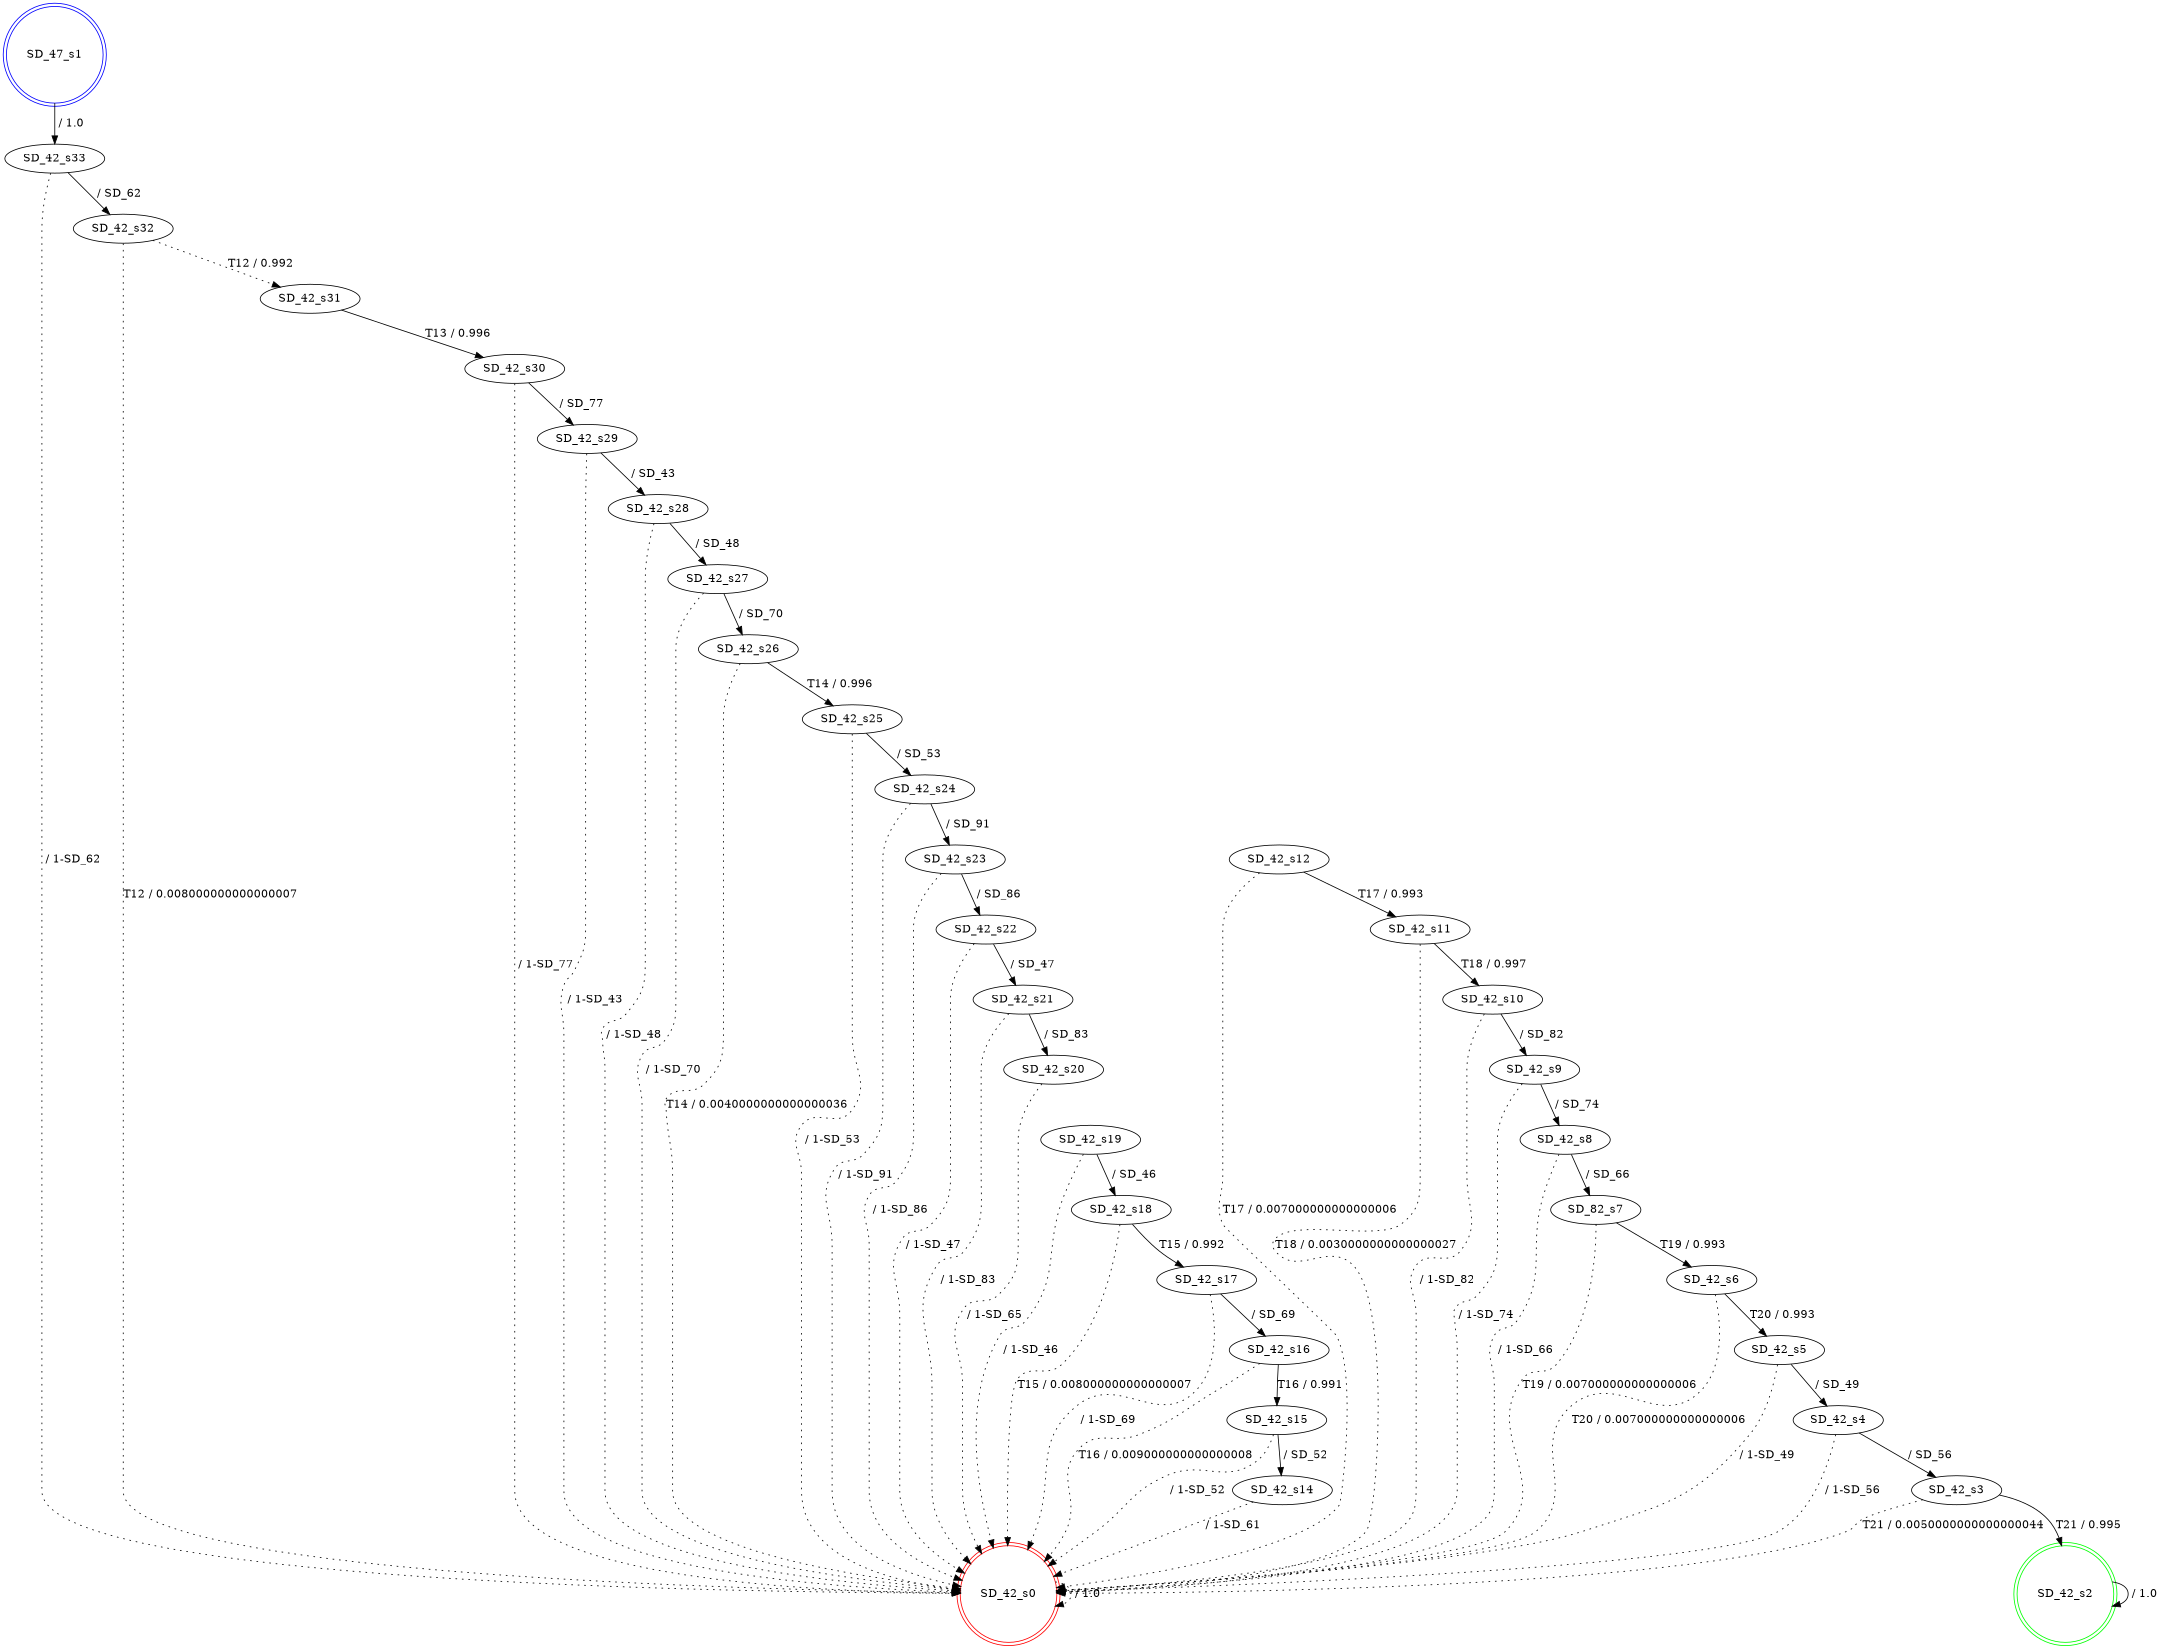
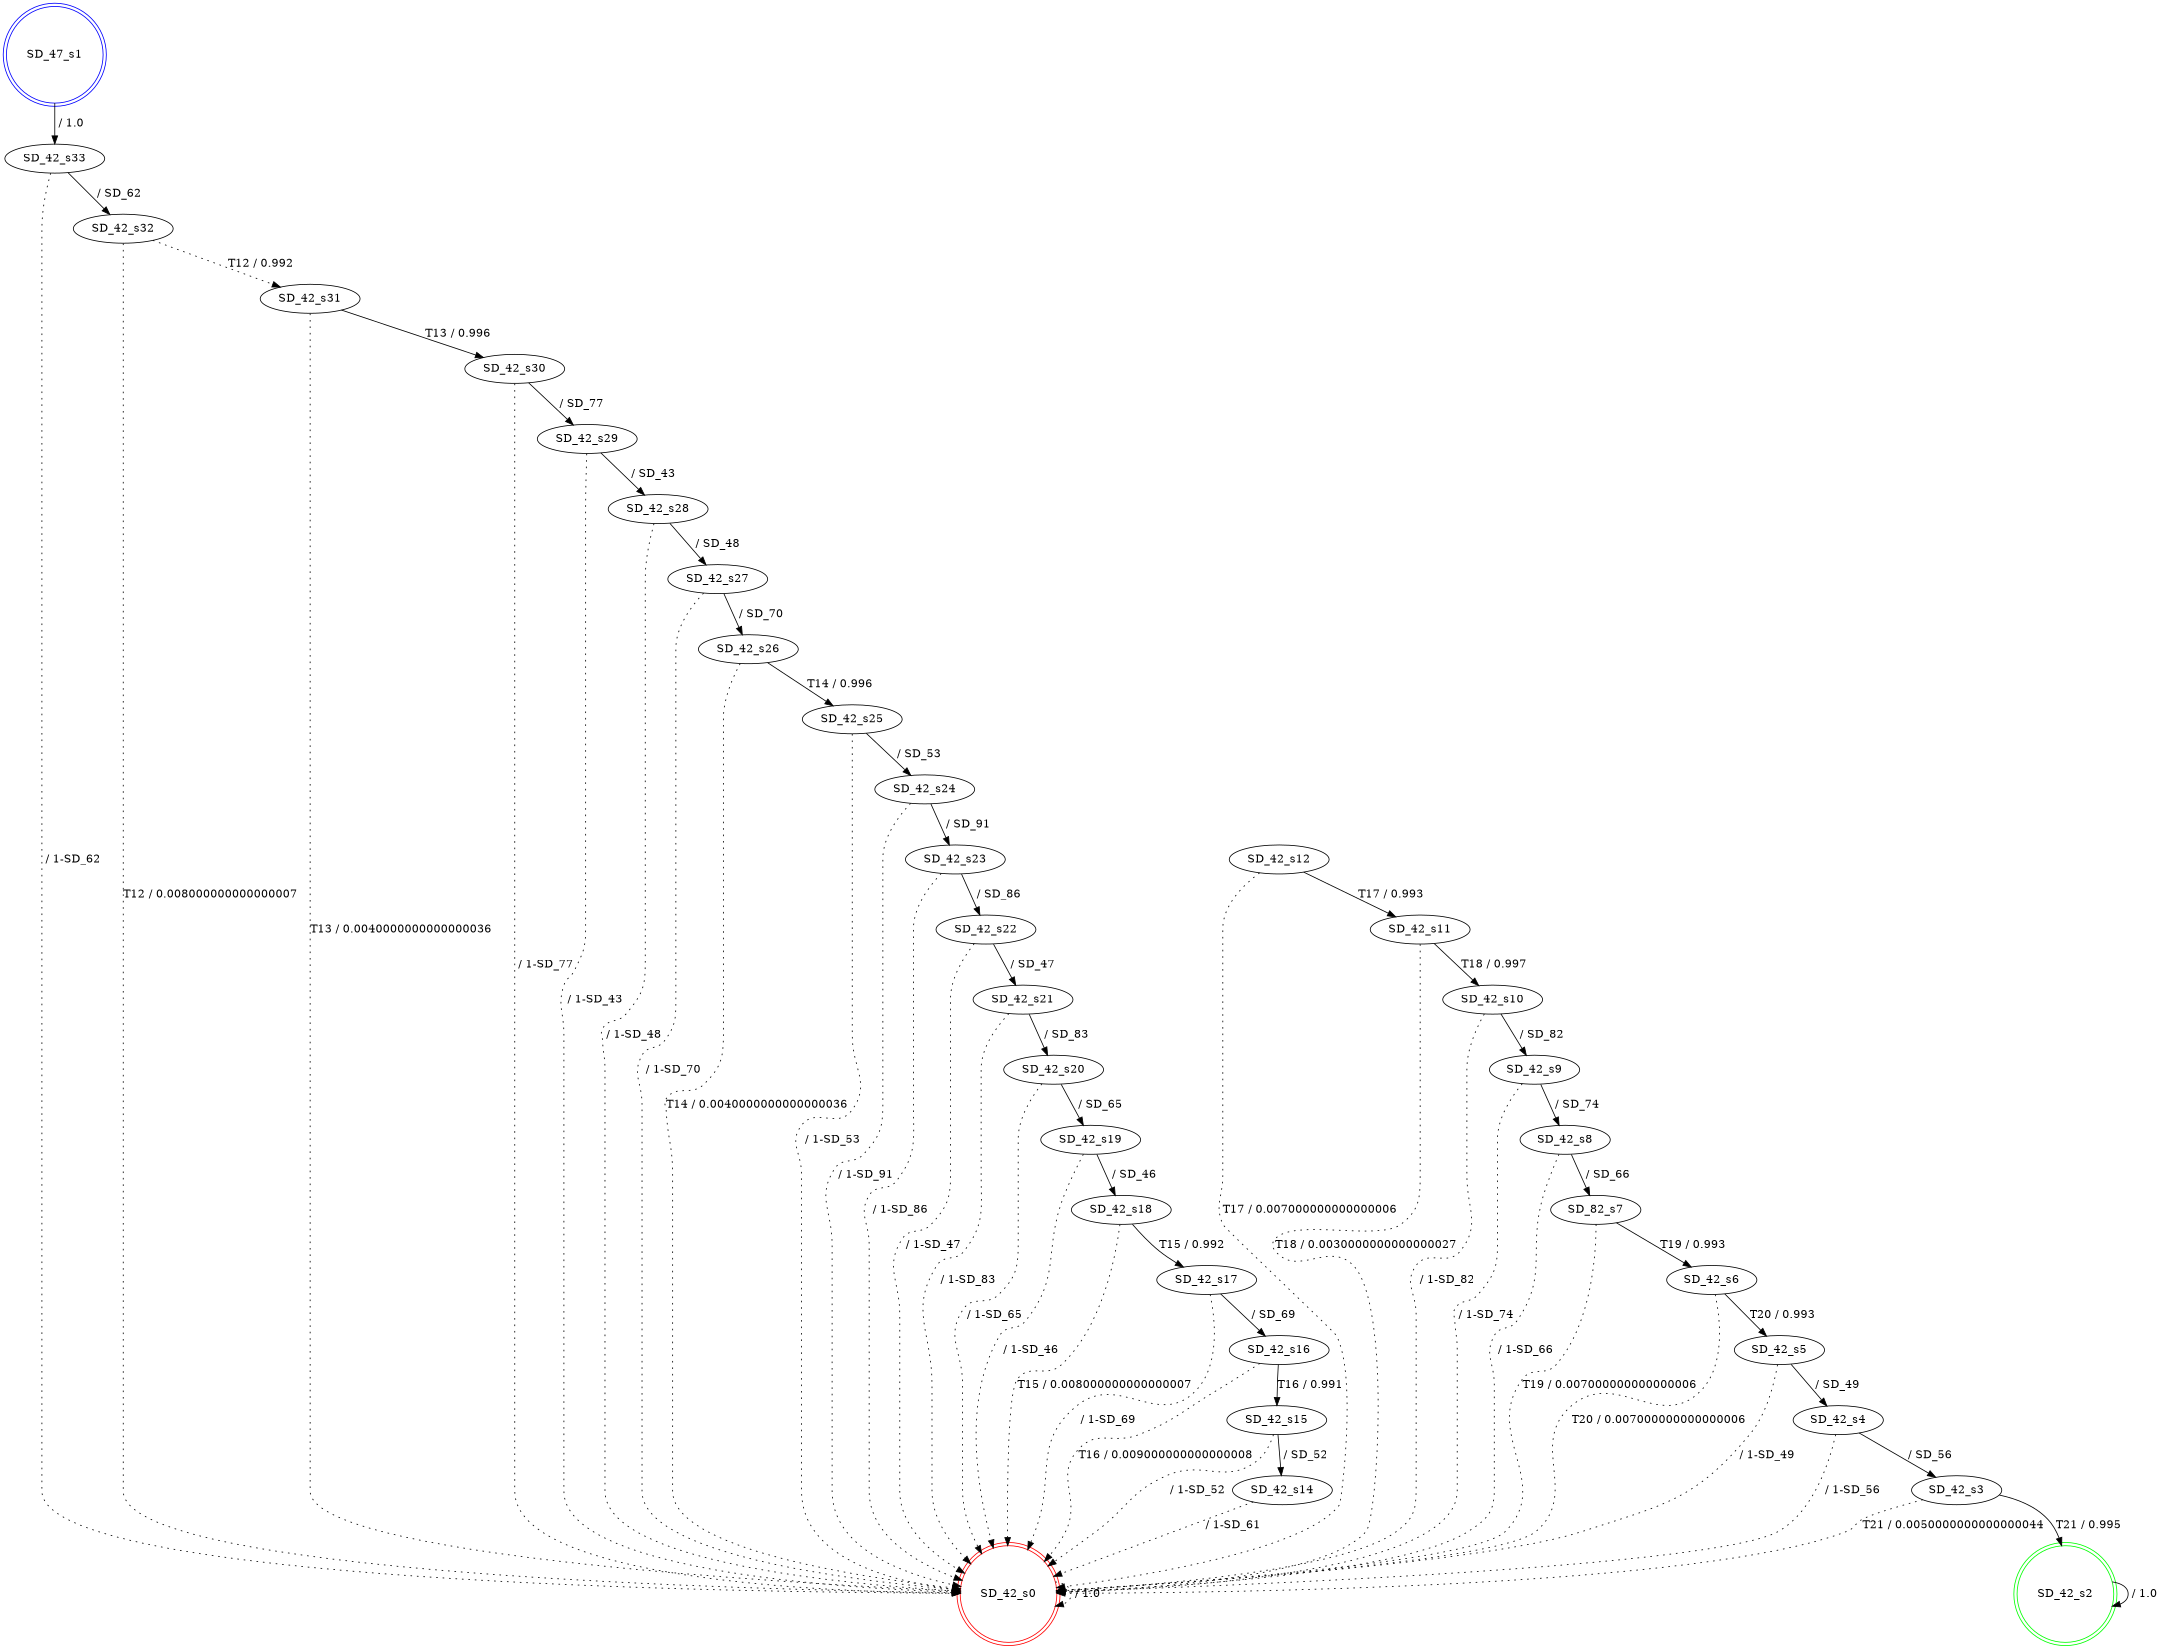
none -> (1070, 1101)
none -> (310, 1232)
